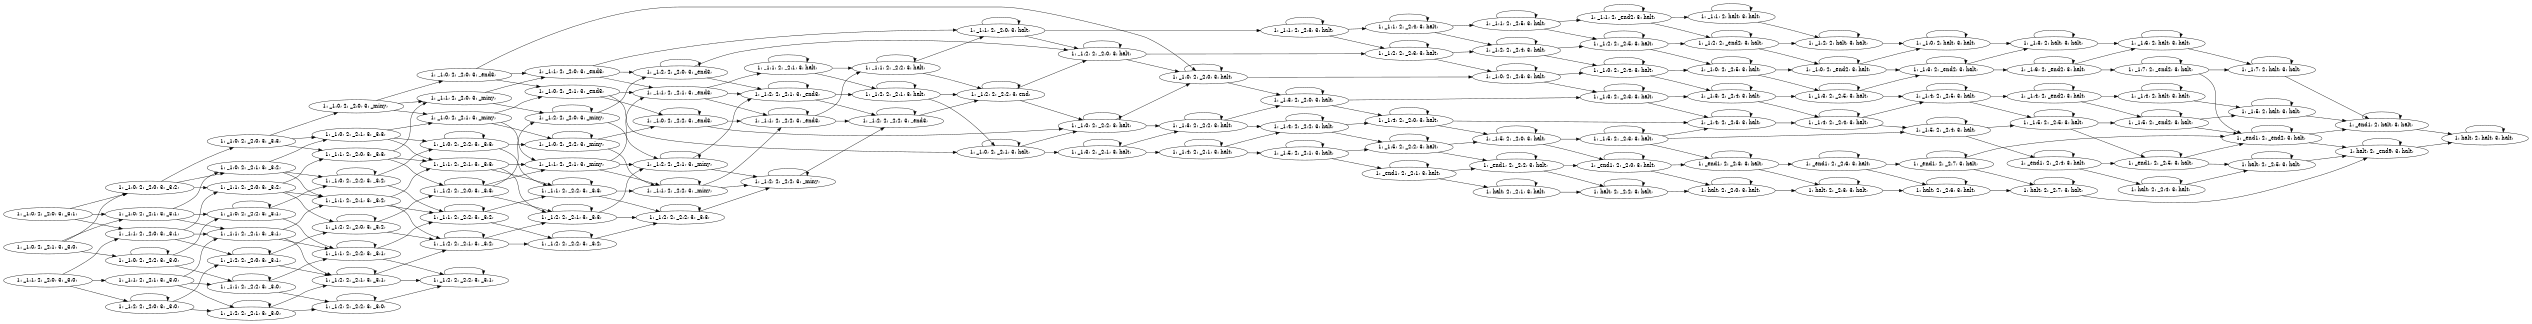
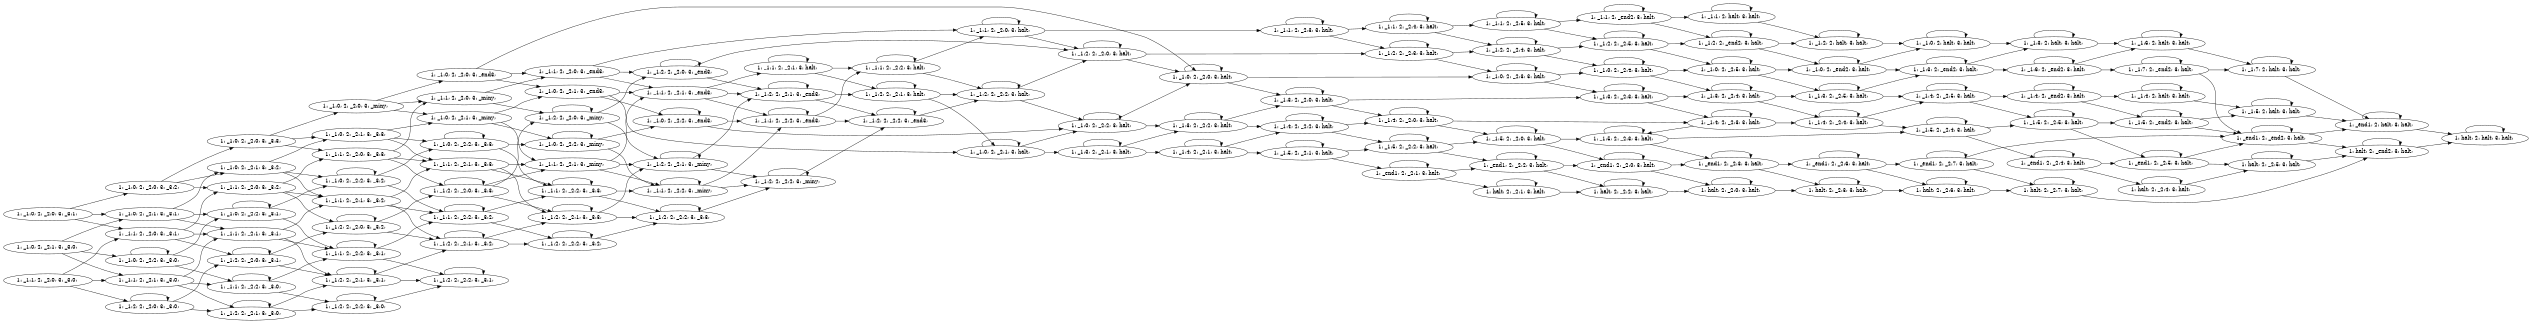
(1001, 95) -> (1001, 95)
(1683, 133) -> (1672, 129)
(2382, 152) -> (2382, 152)
(96, 220) -> (90, 265)
